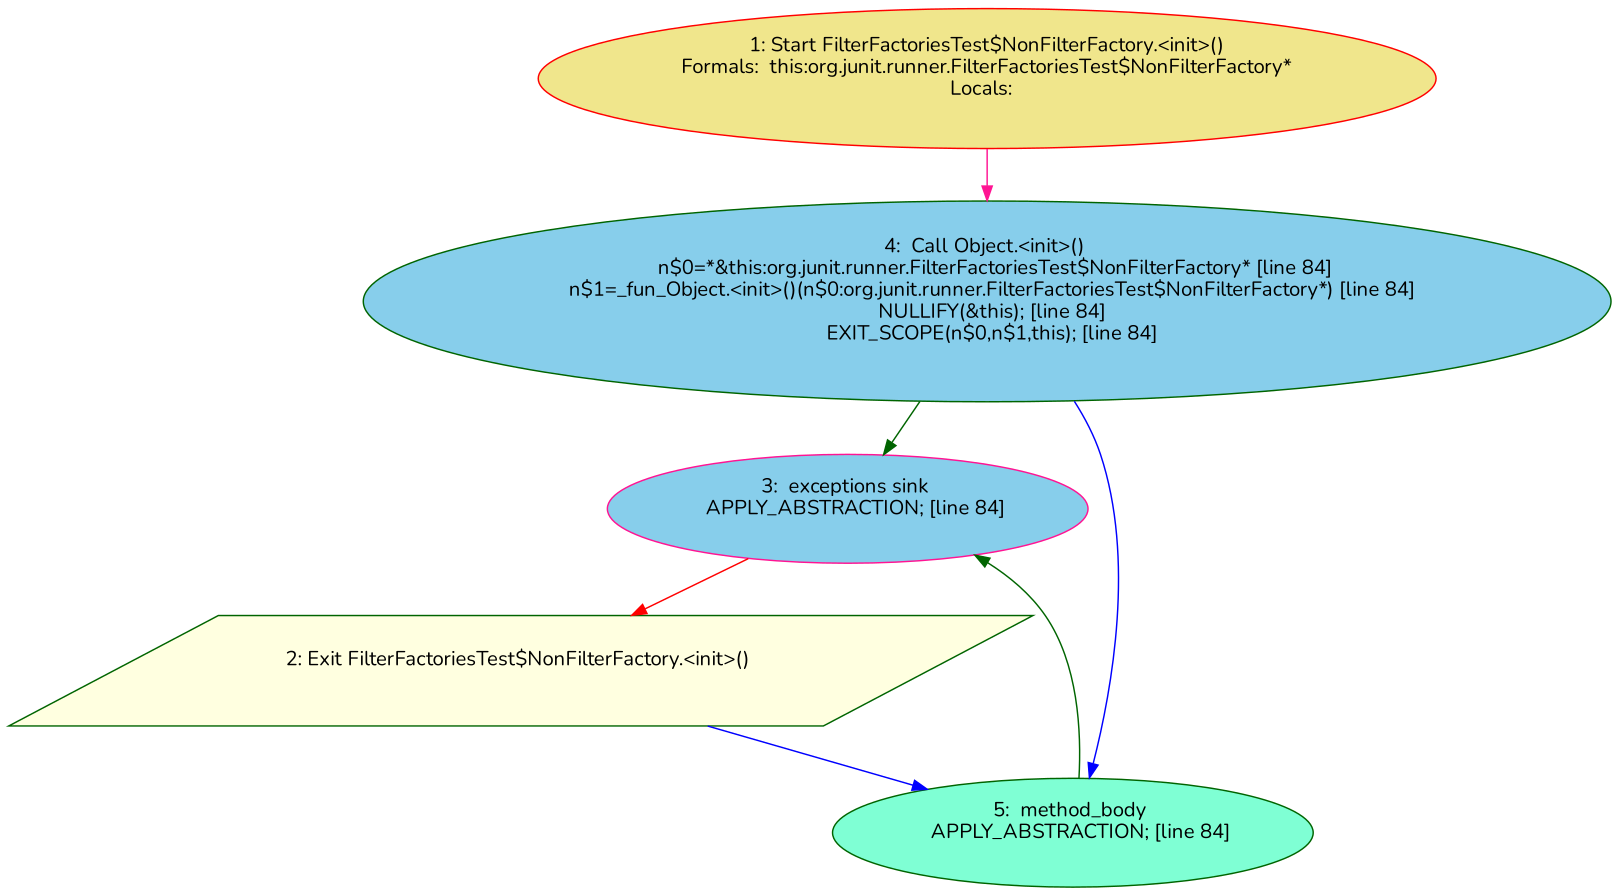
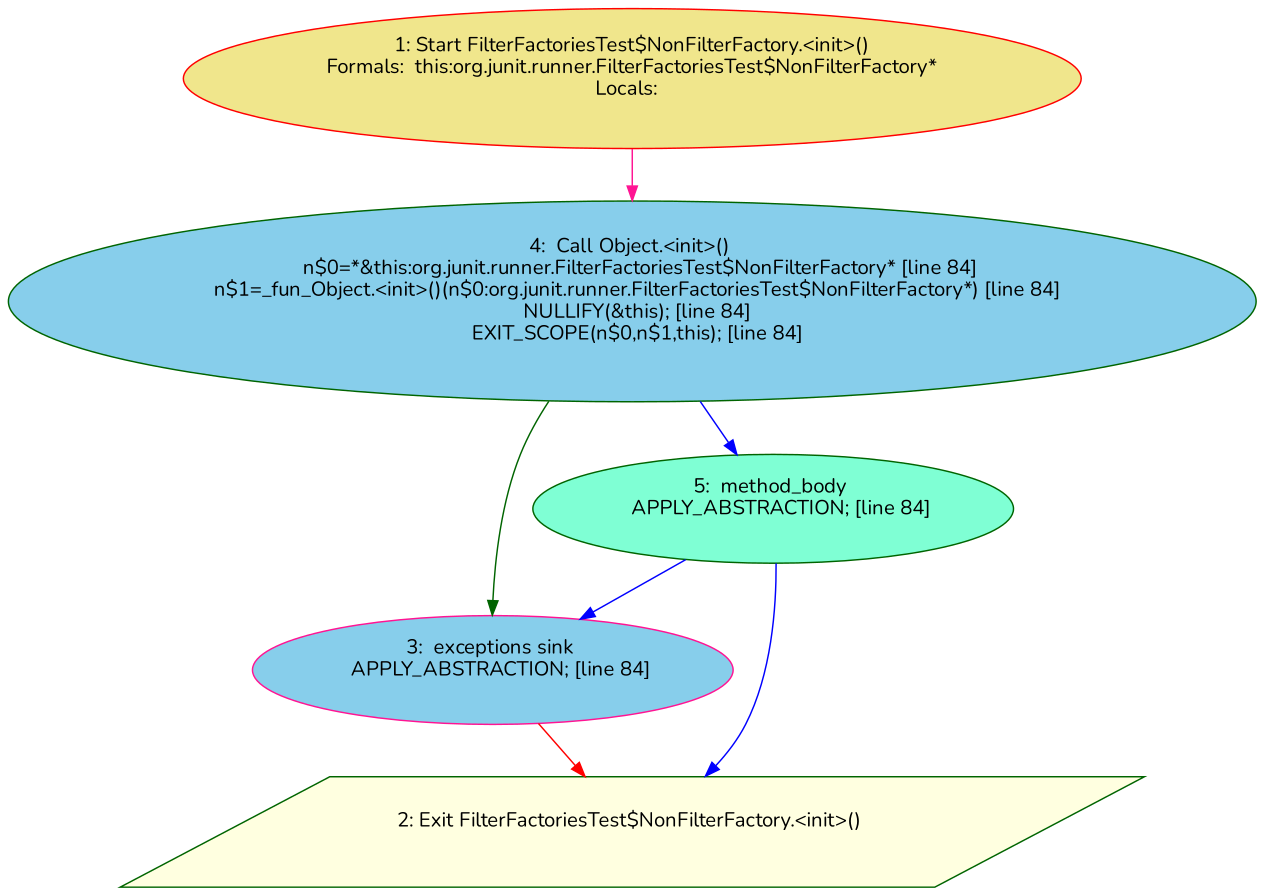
(1065, 656) -> (639, 586)
(810, 756) -> (765, 671)
